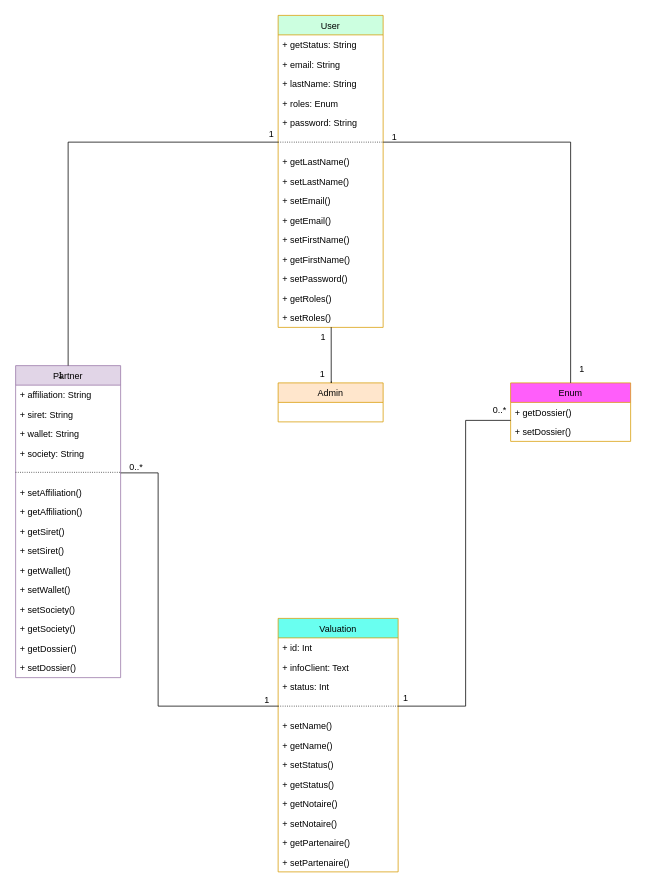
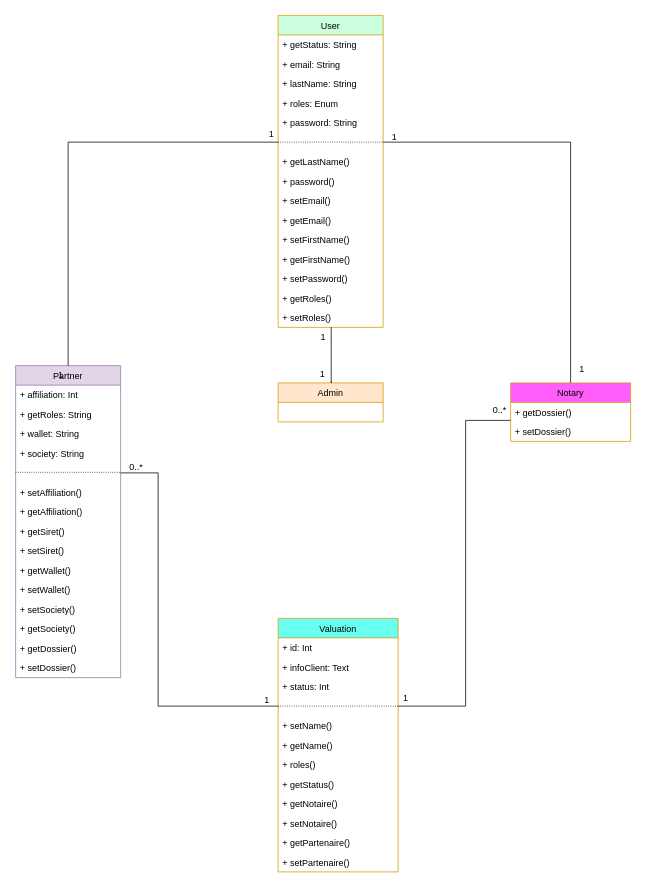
(319, 182) -> (311, 182)
(570, 393) -> (570, 393)
(63, 395) -> (57, 395)
(51, 415) -> (59, 415)
(314, 765) -> (302, 765)
